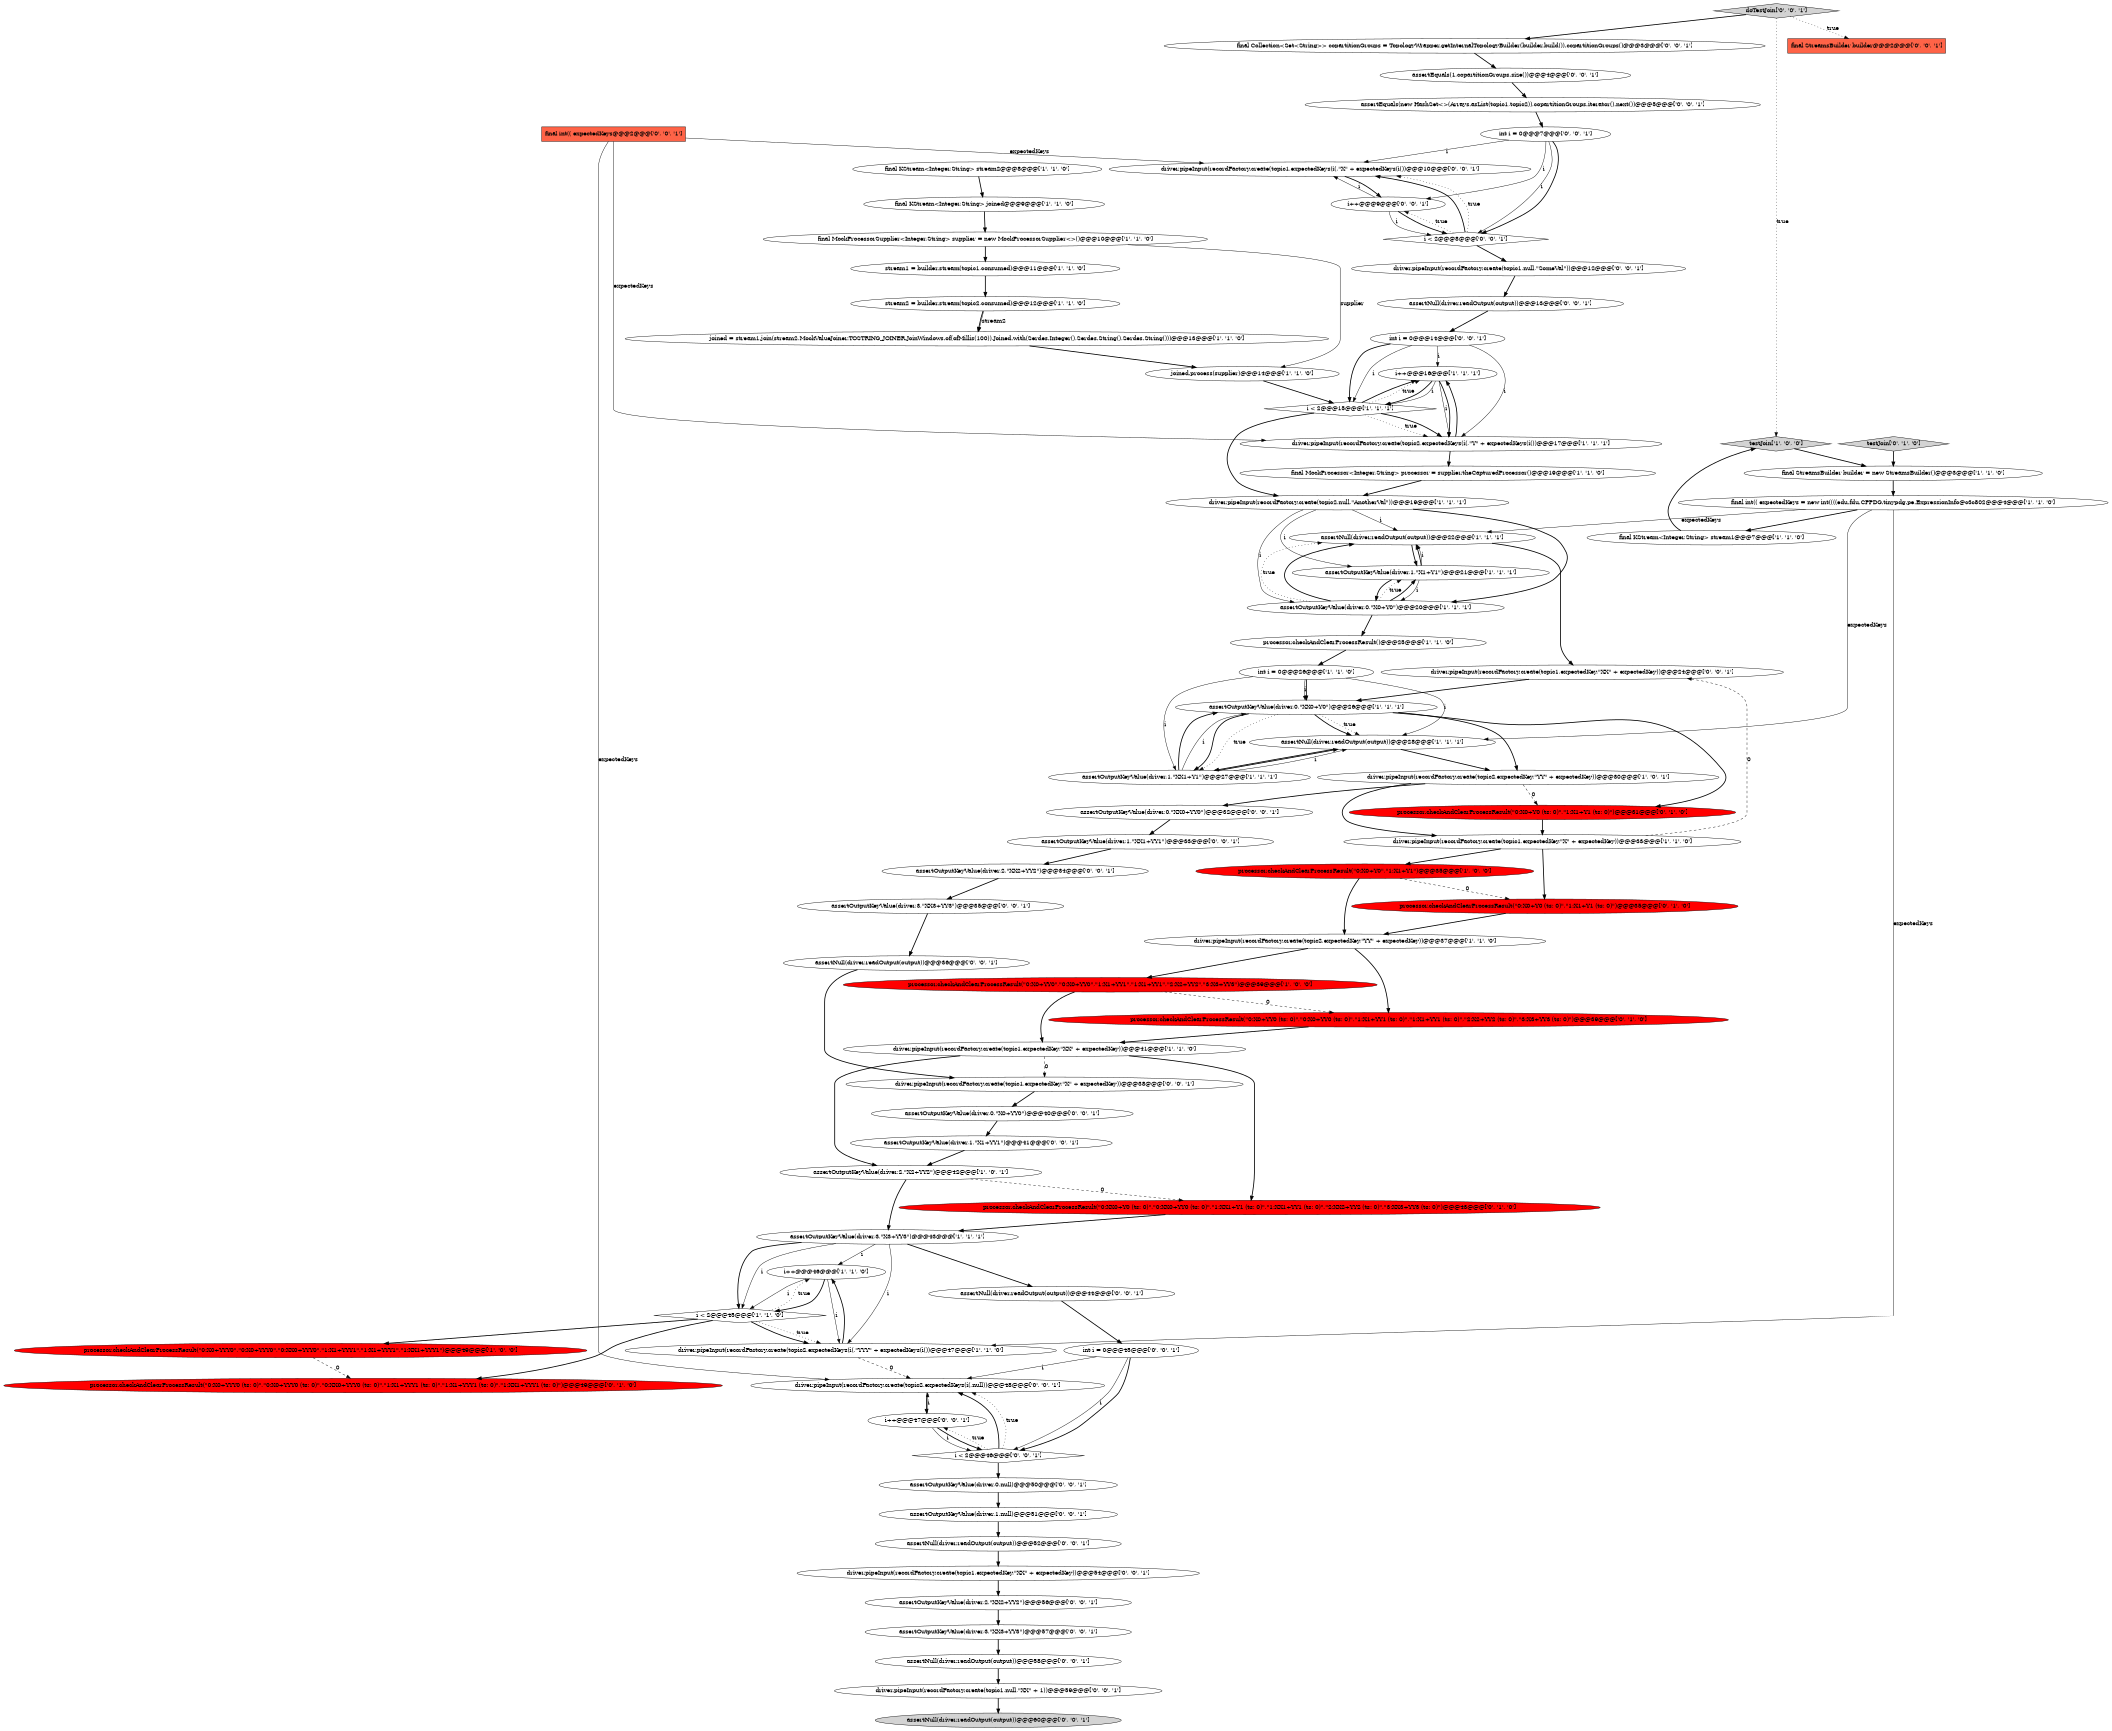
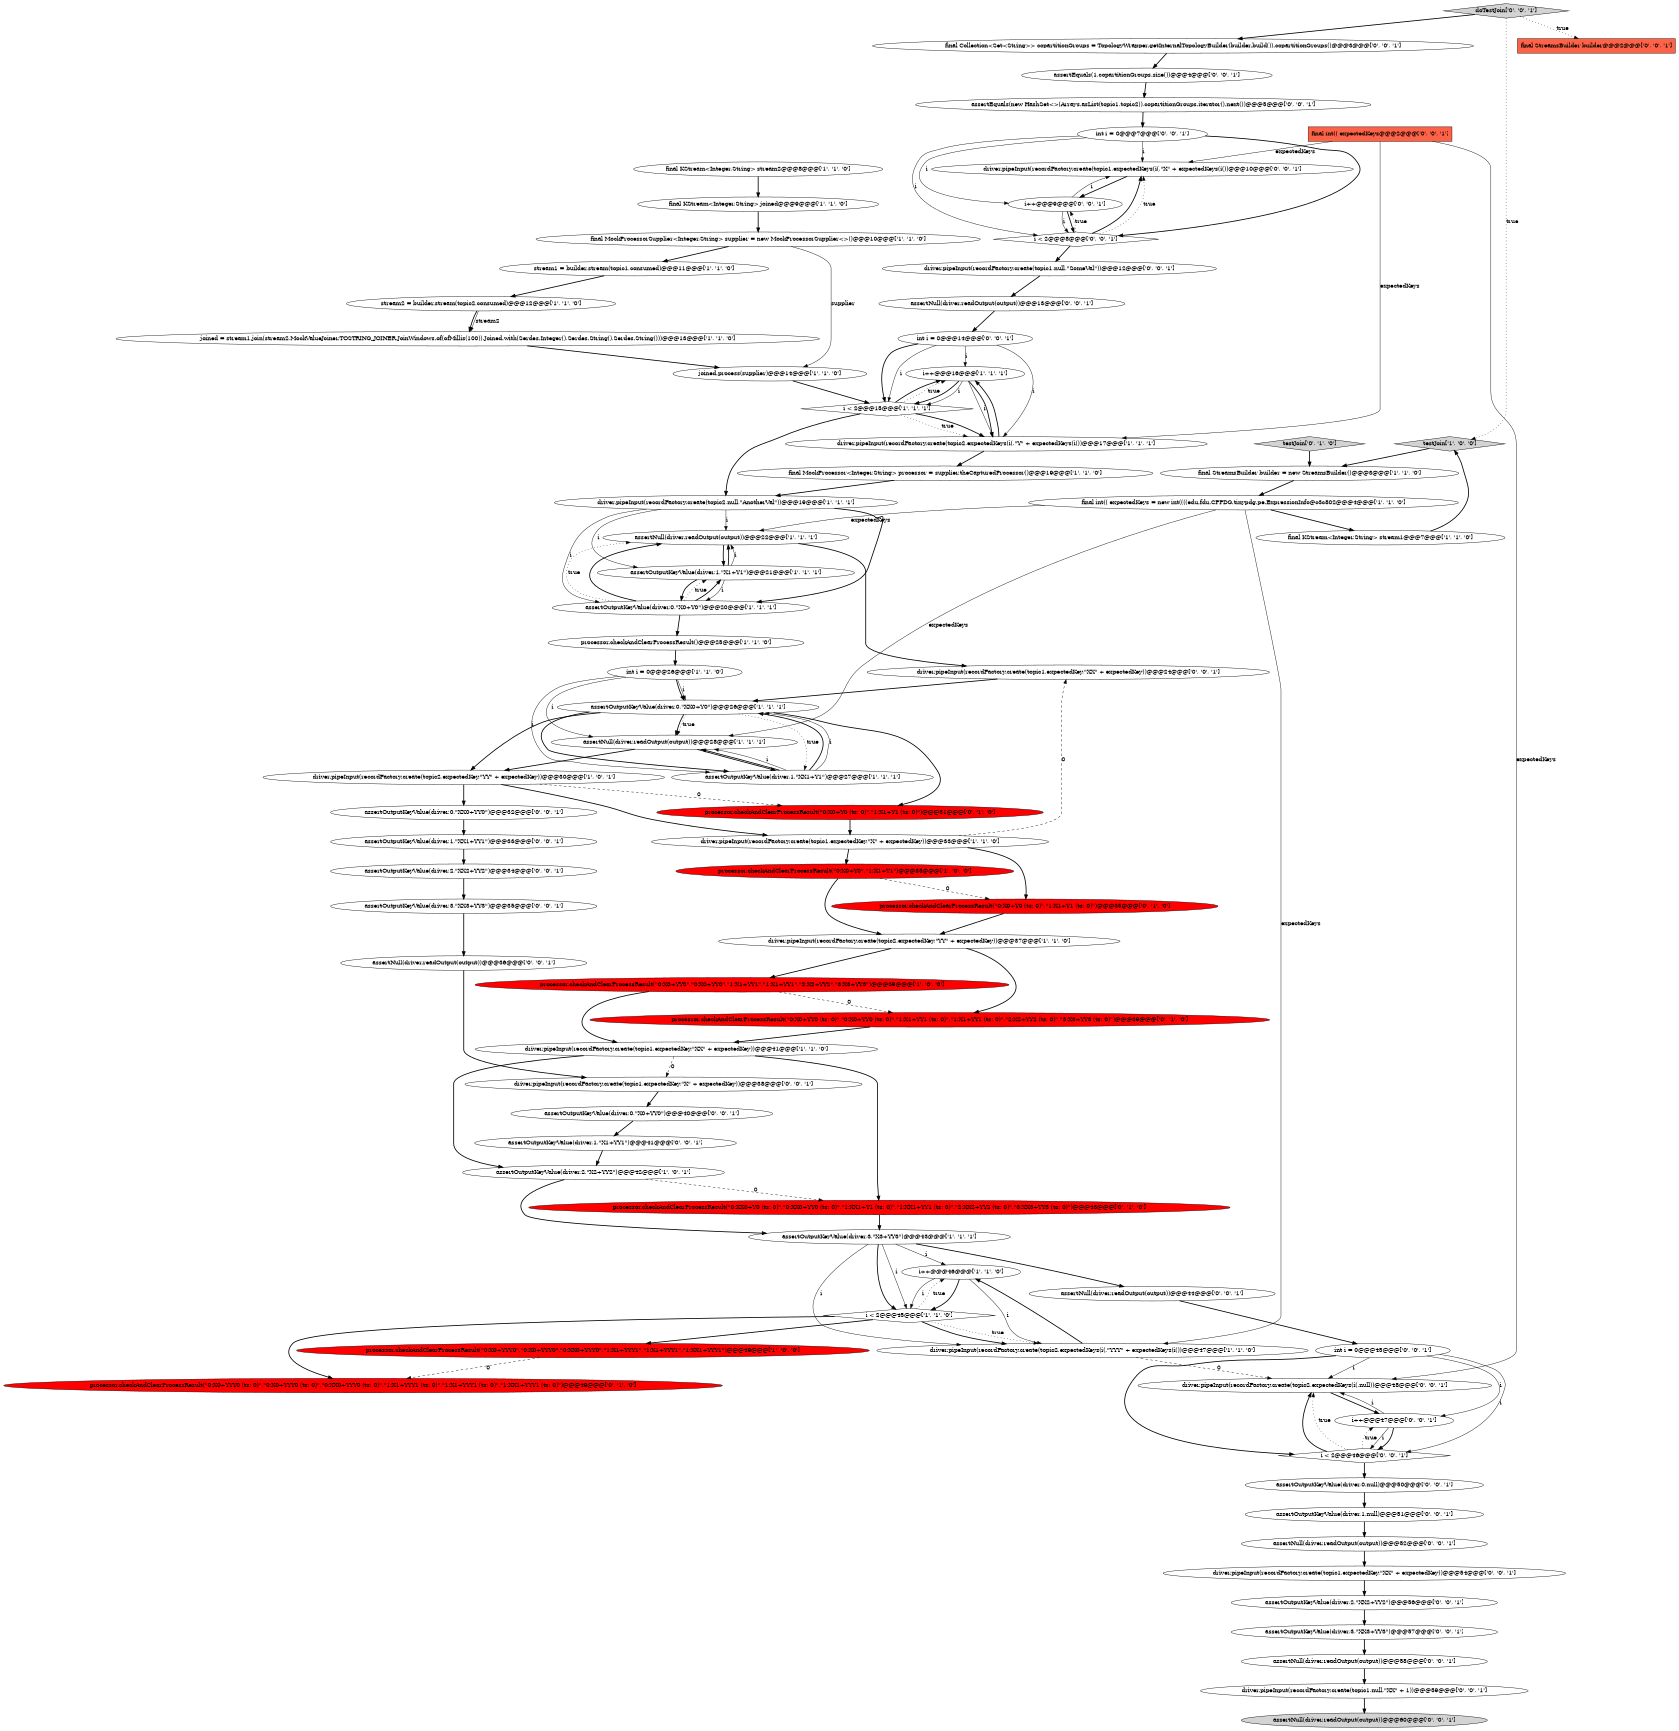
none -> (1496, 1380)
